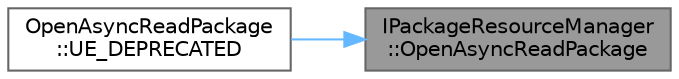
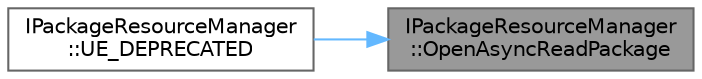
(150, 39) -> (161, 39)
